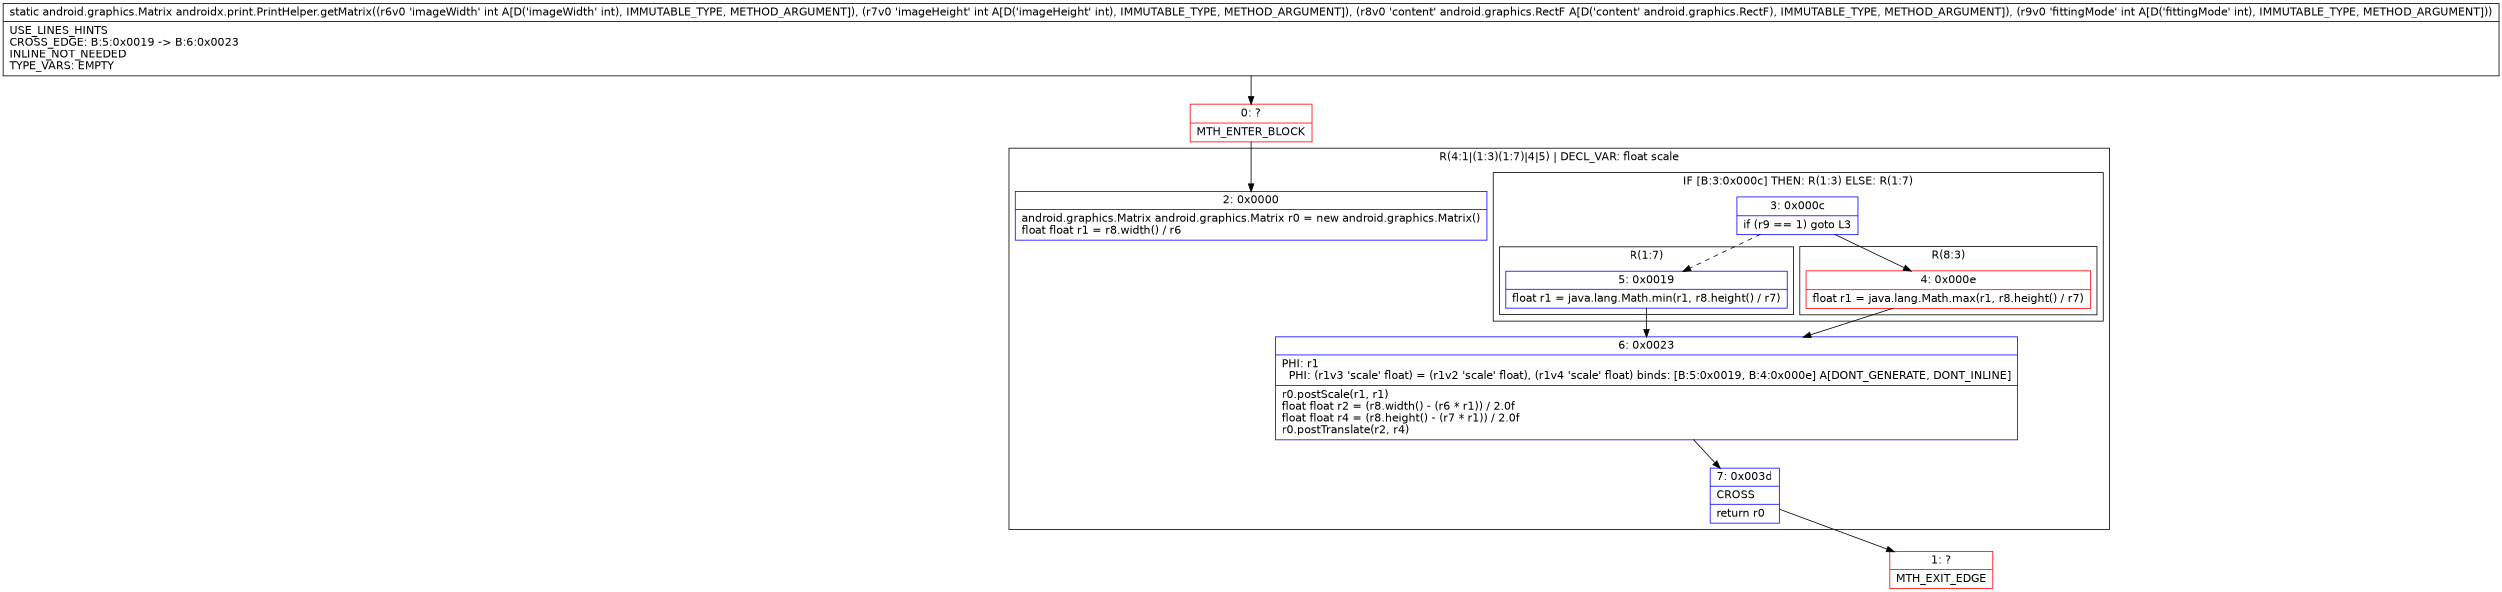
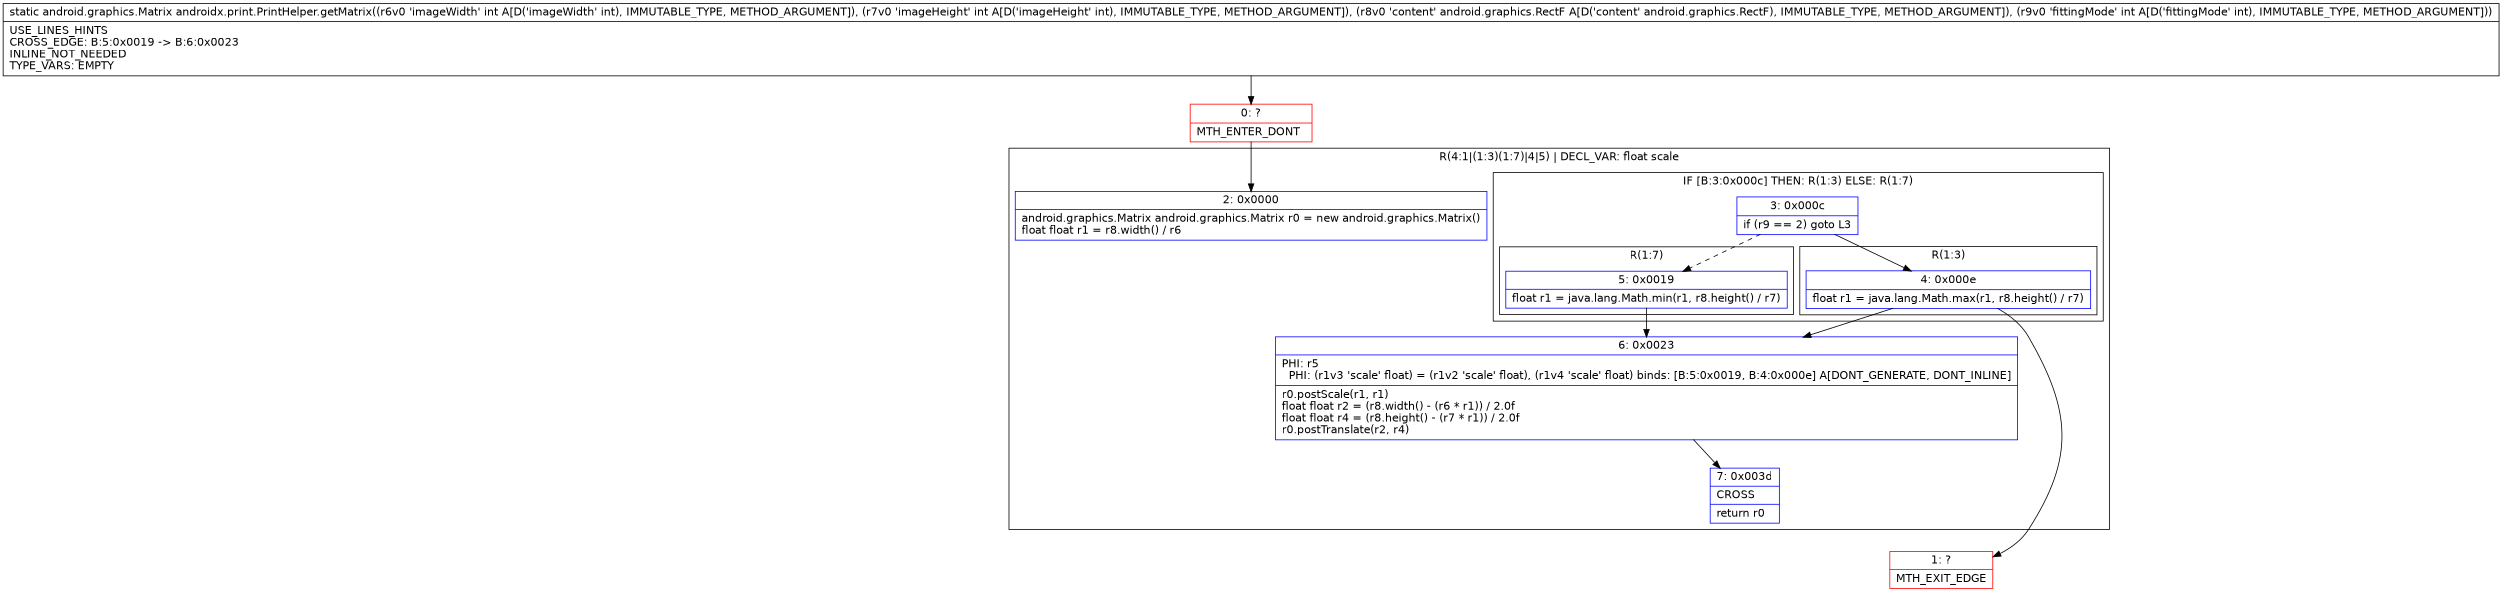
(1251, 132) -> (1248, 132)
(1797, 225) -> (1797, 225)
(1948, 255) -> (1948, 255)
(1948, 290) -> (1948, 290)
(1302, 364) -> (1302, 364)
(1820, 524) -> (2062, 431)
